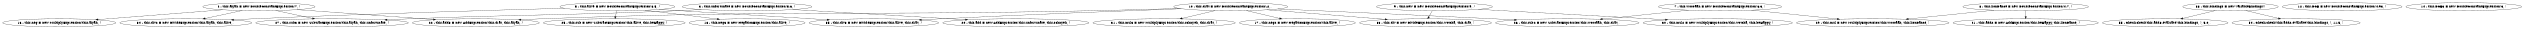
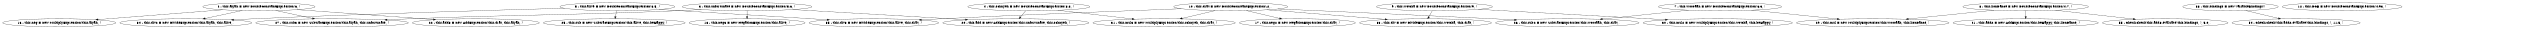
(259, 7) -> (259, 7)
none -> (1029, 7)
(1434, 7) -> (1434, 7)
(2464, 7) -> none
(883, 13) -> none
(672, 14) -> (747, 13)
(2199, 14) -> (2094, 15)
(1297, 23) -> (1297, 23)
